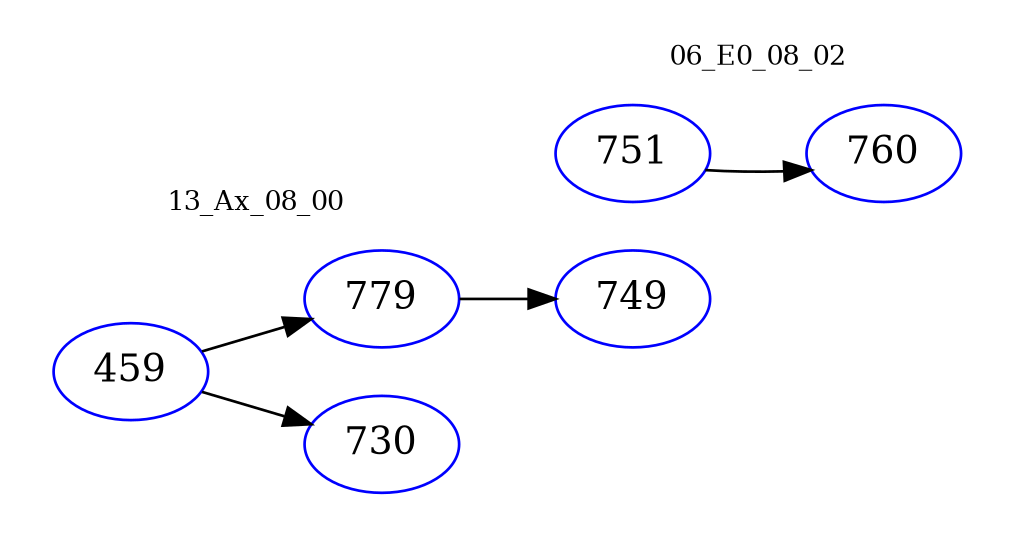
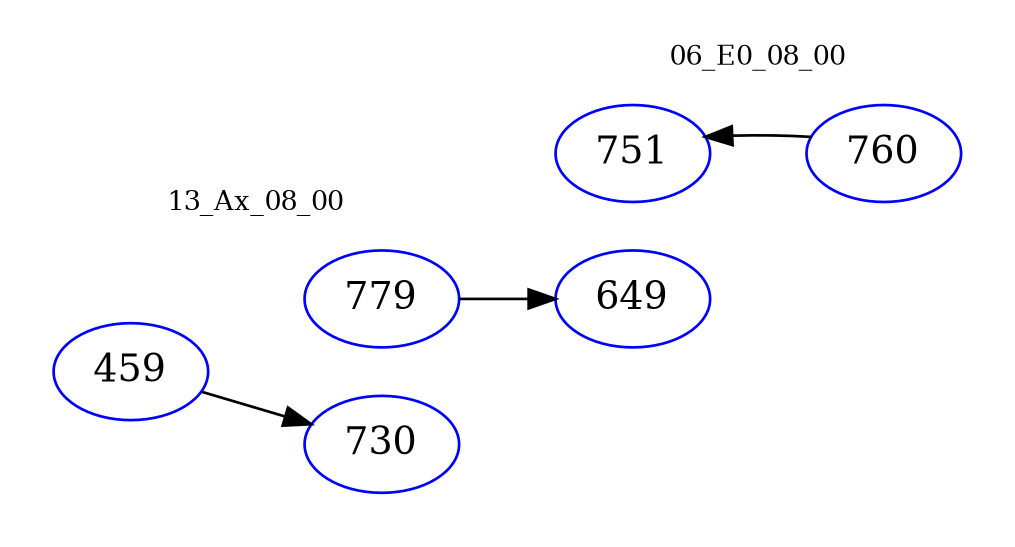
(758, 58) -> (758, 58)
(744, 172) -> (772, 135)
(633, 299) -> (633, 299)
(243, 339) -> none
